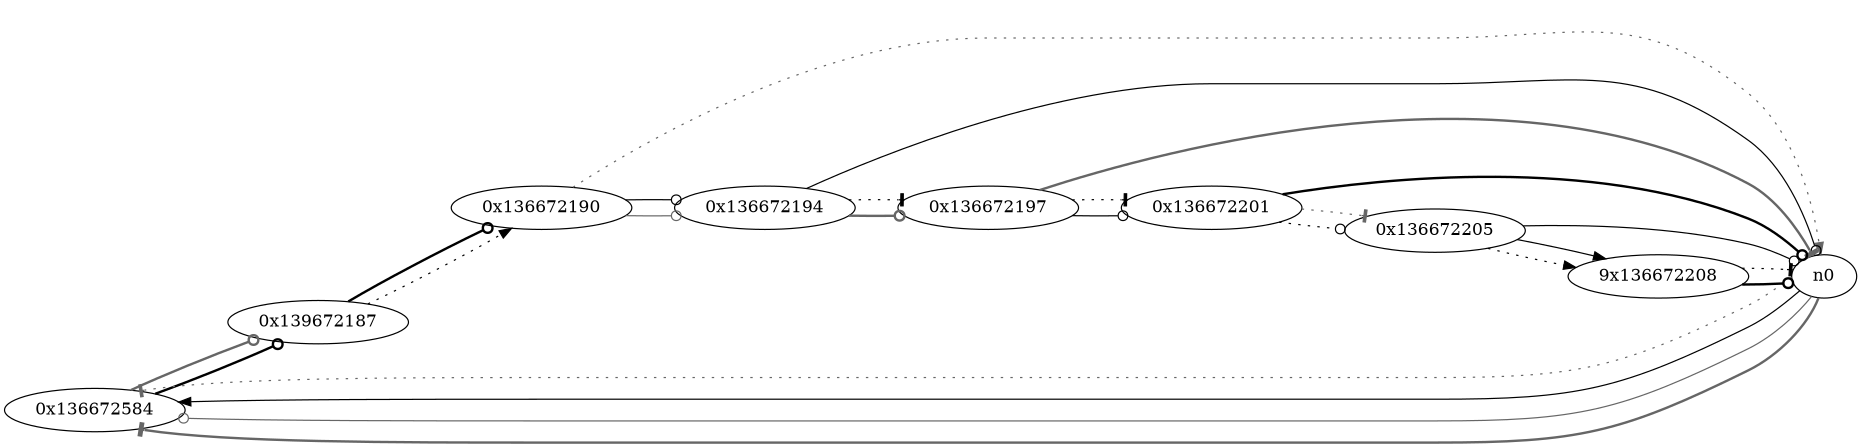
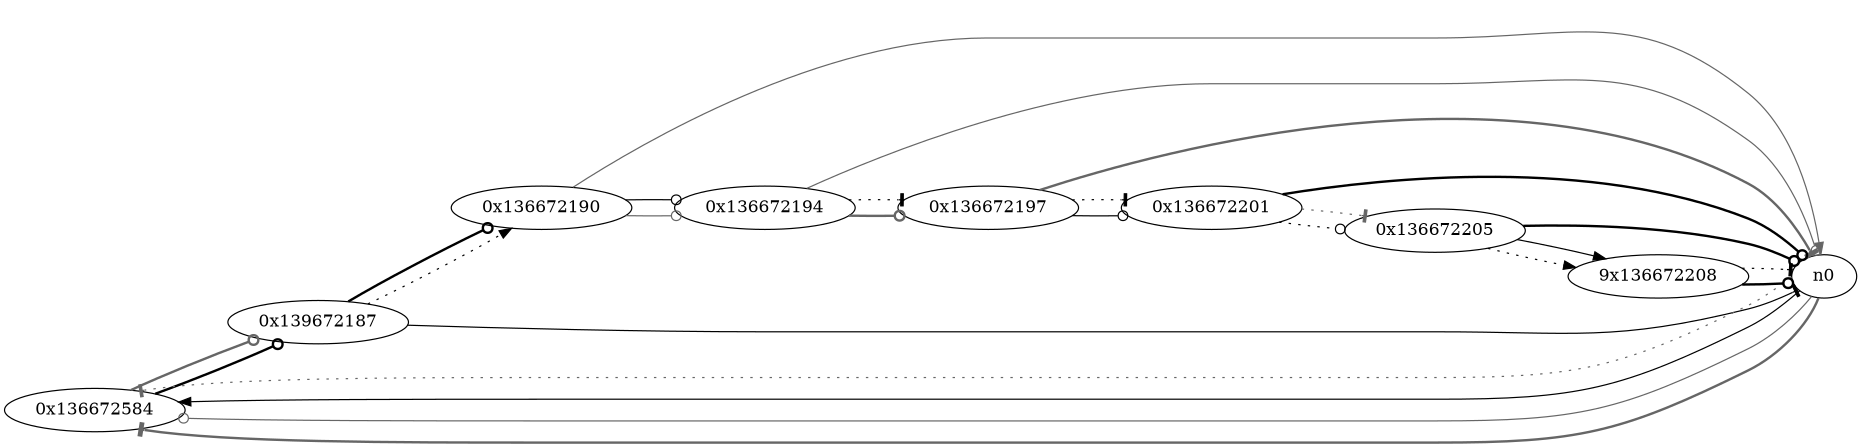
(1237, 38) -> (1237, 38)
(1340, 84) -> (1340, 84)
(1658, 230) -> (1658, 230)
none -> (1103, 332)
